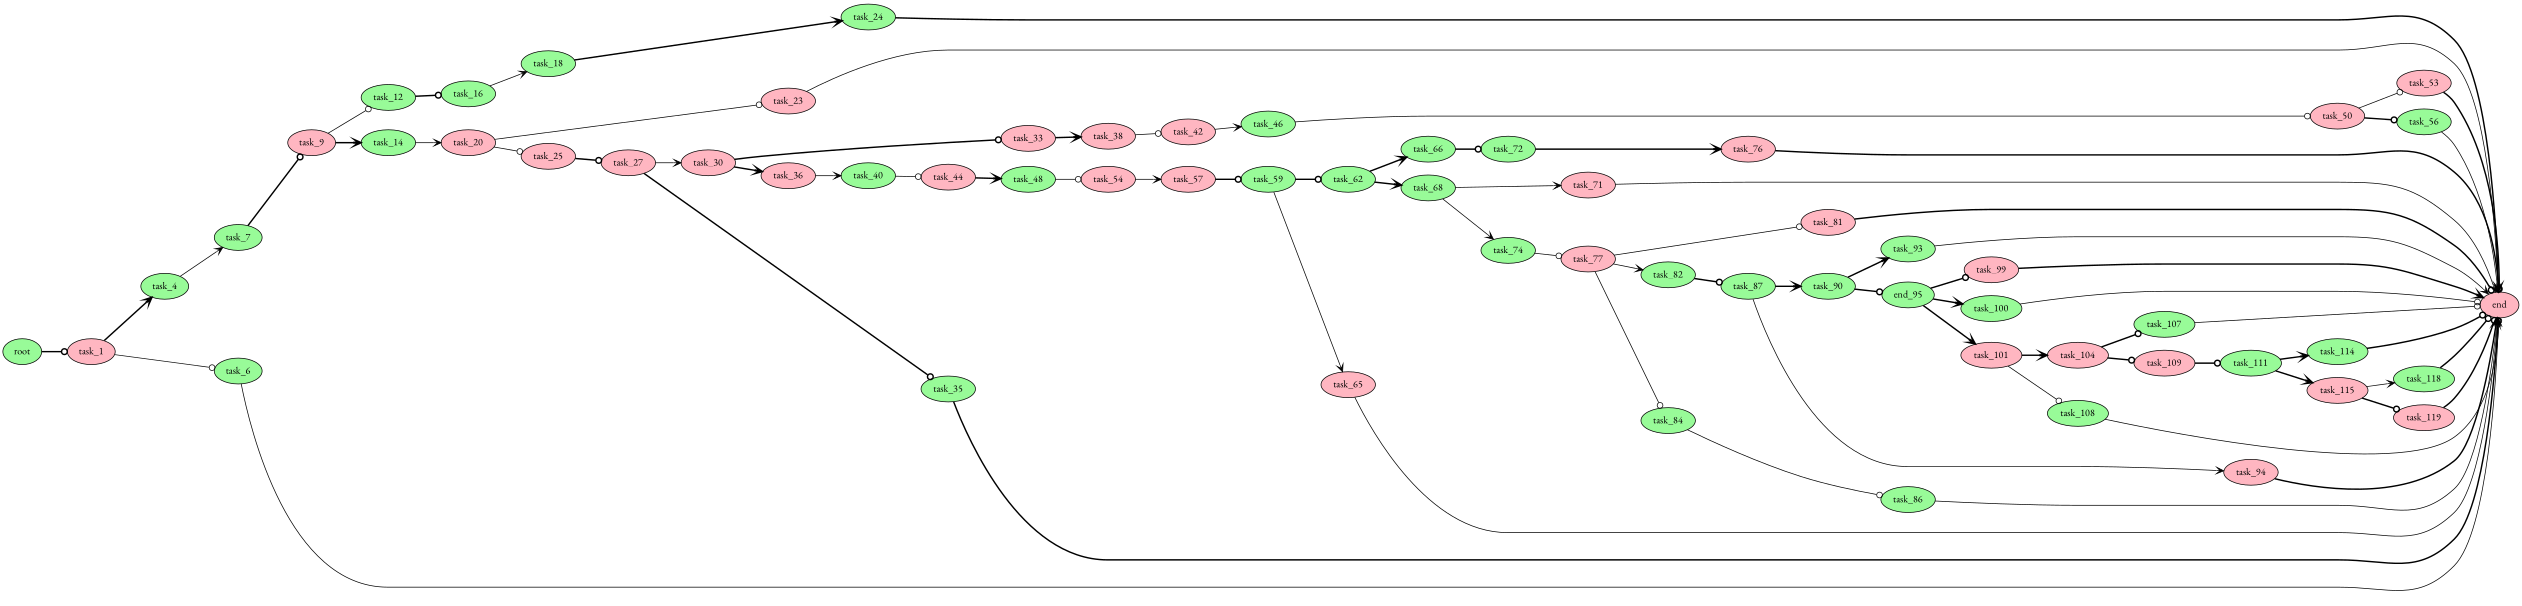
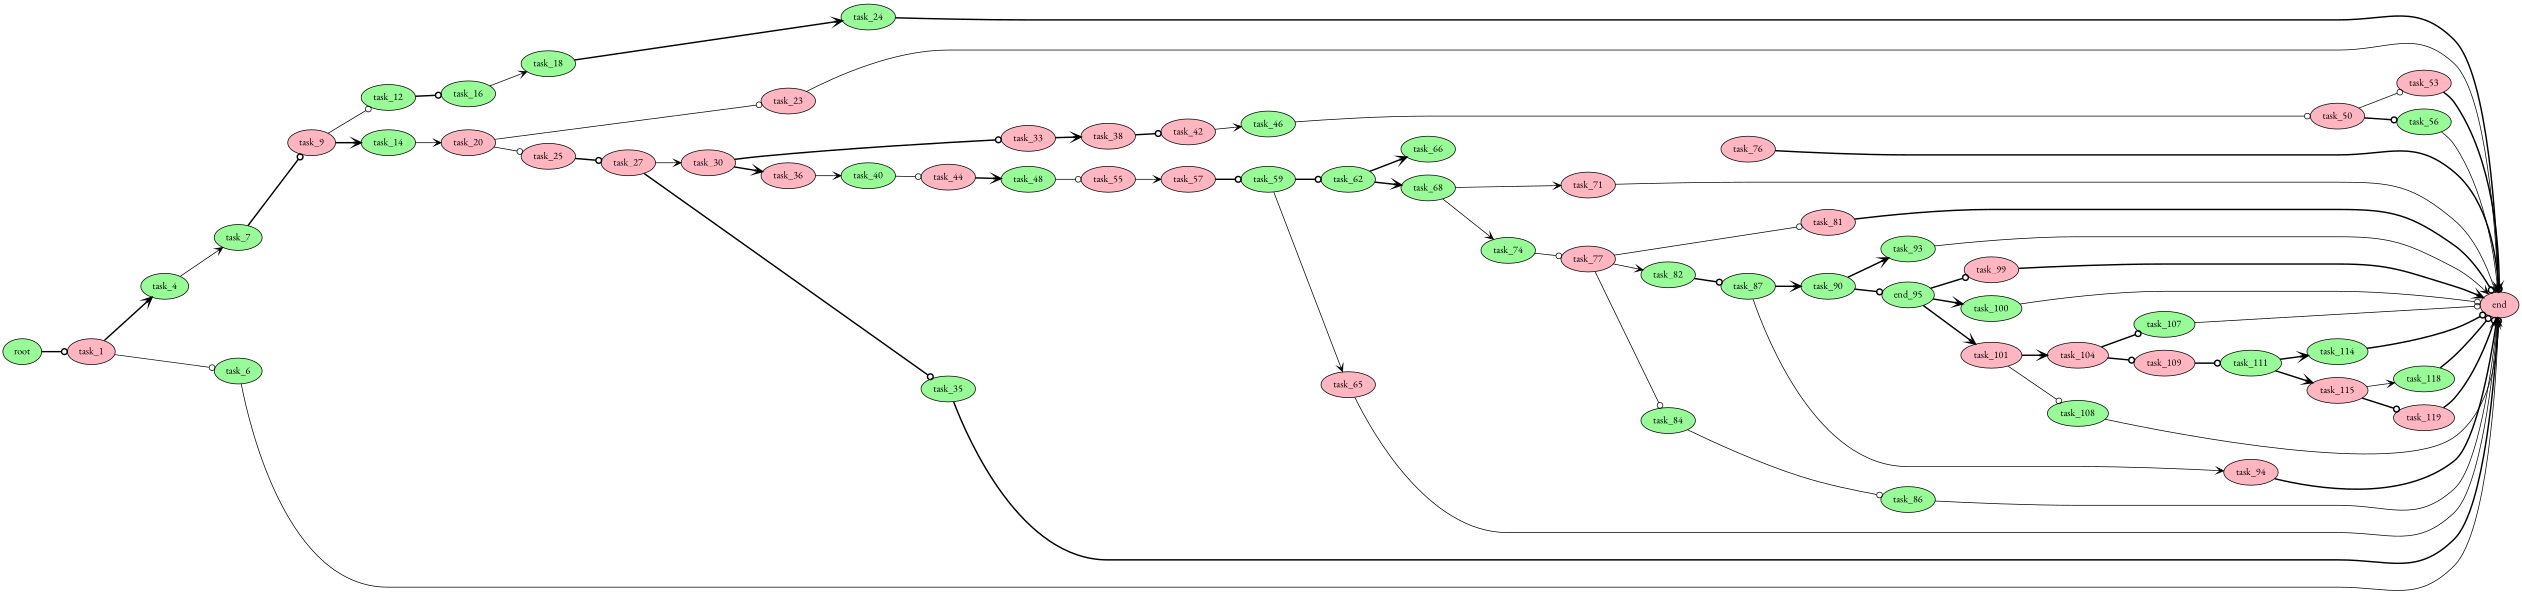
(1145, 134) -> (1145, 134)
(1508, 149) -> none
(1108, 179) -> (1108, 179)
